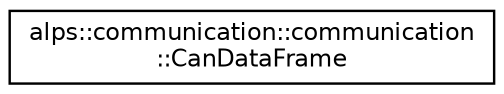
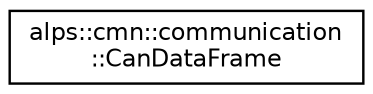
(252, 47) -> (187, 47)
